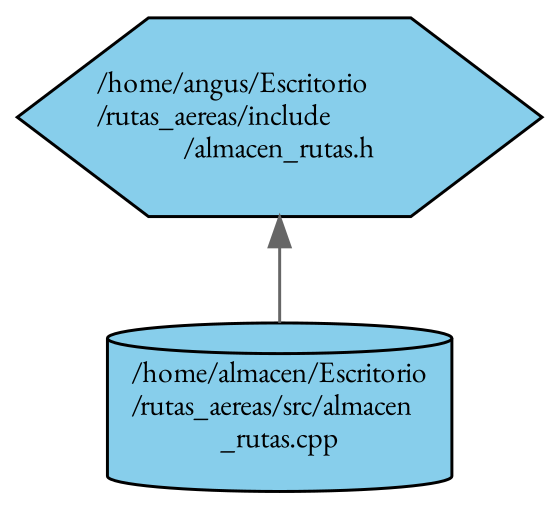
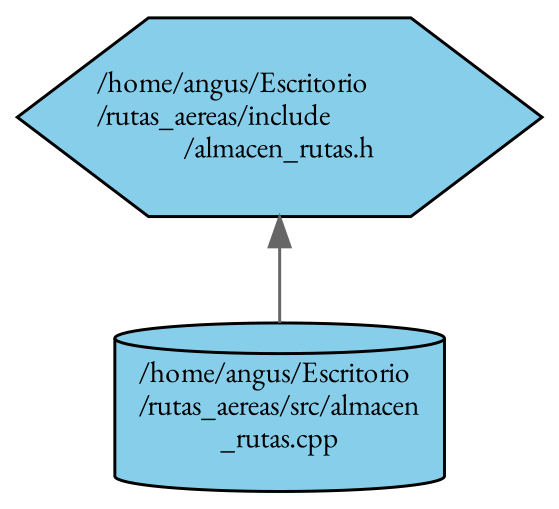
(280, 407) -> (280, 407)
